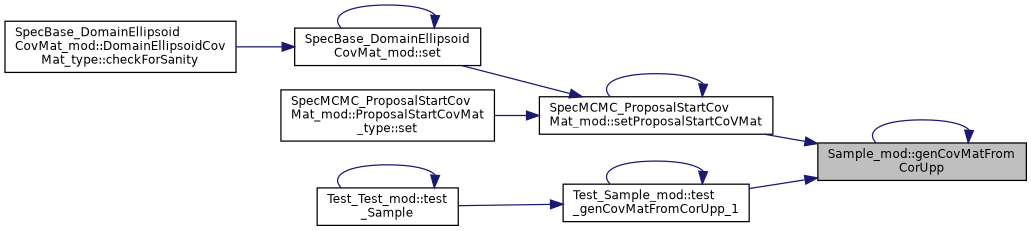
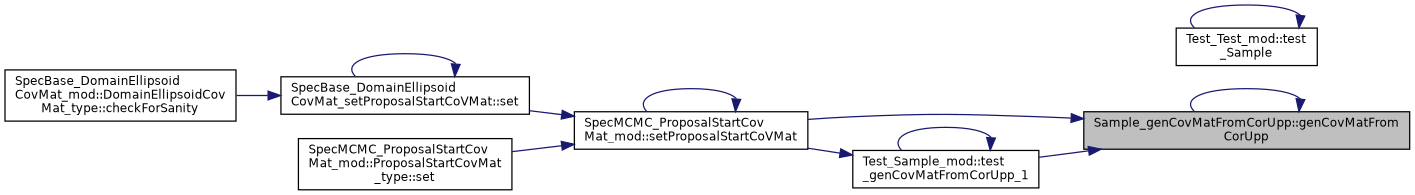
(388, 47) -> (405, 96)
(922, 162) -> (1247, 130)
(504, 205) -> (824, 151)
